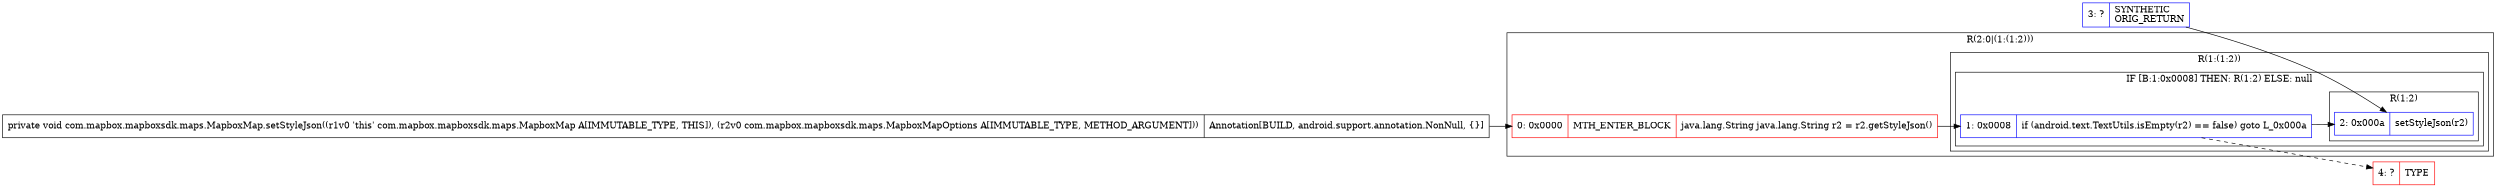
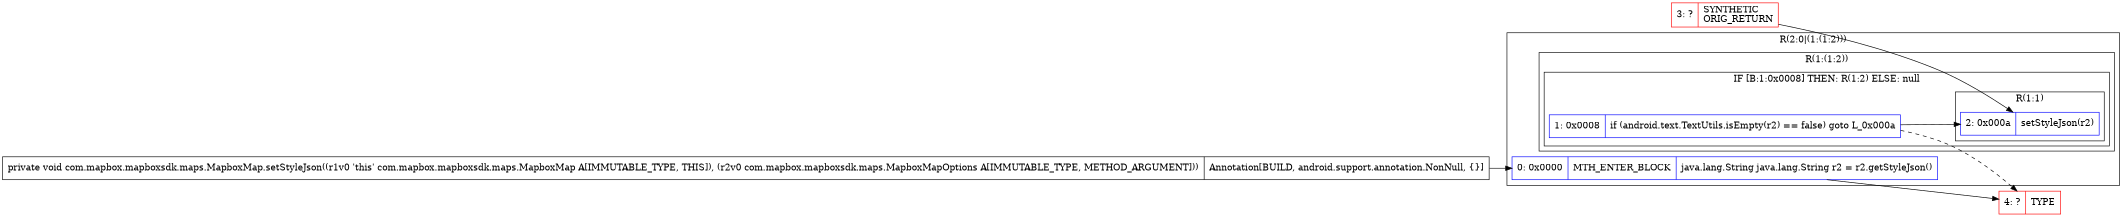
(2136, 15) -> (1725, 15)
(2404, 99) -> (2030, 99)
(1725, 126) -> (1725, 168)
(1946, 126) -> (1914, 190)
